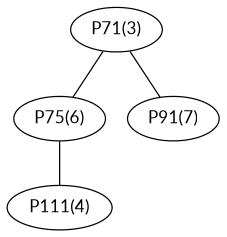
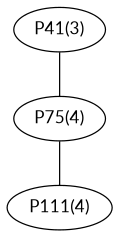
(116, 30) -> (60, 30)
(60, 119) -> (60, 119)
(173, 119) -> none
